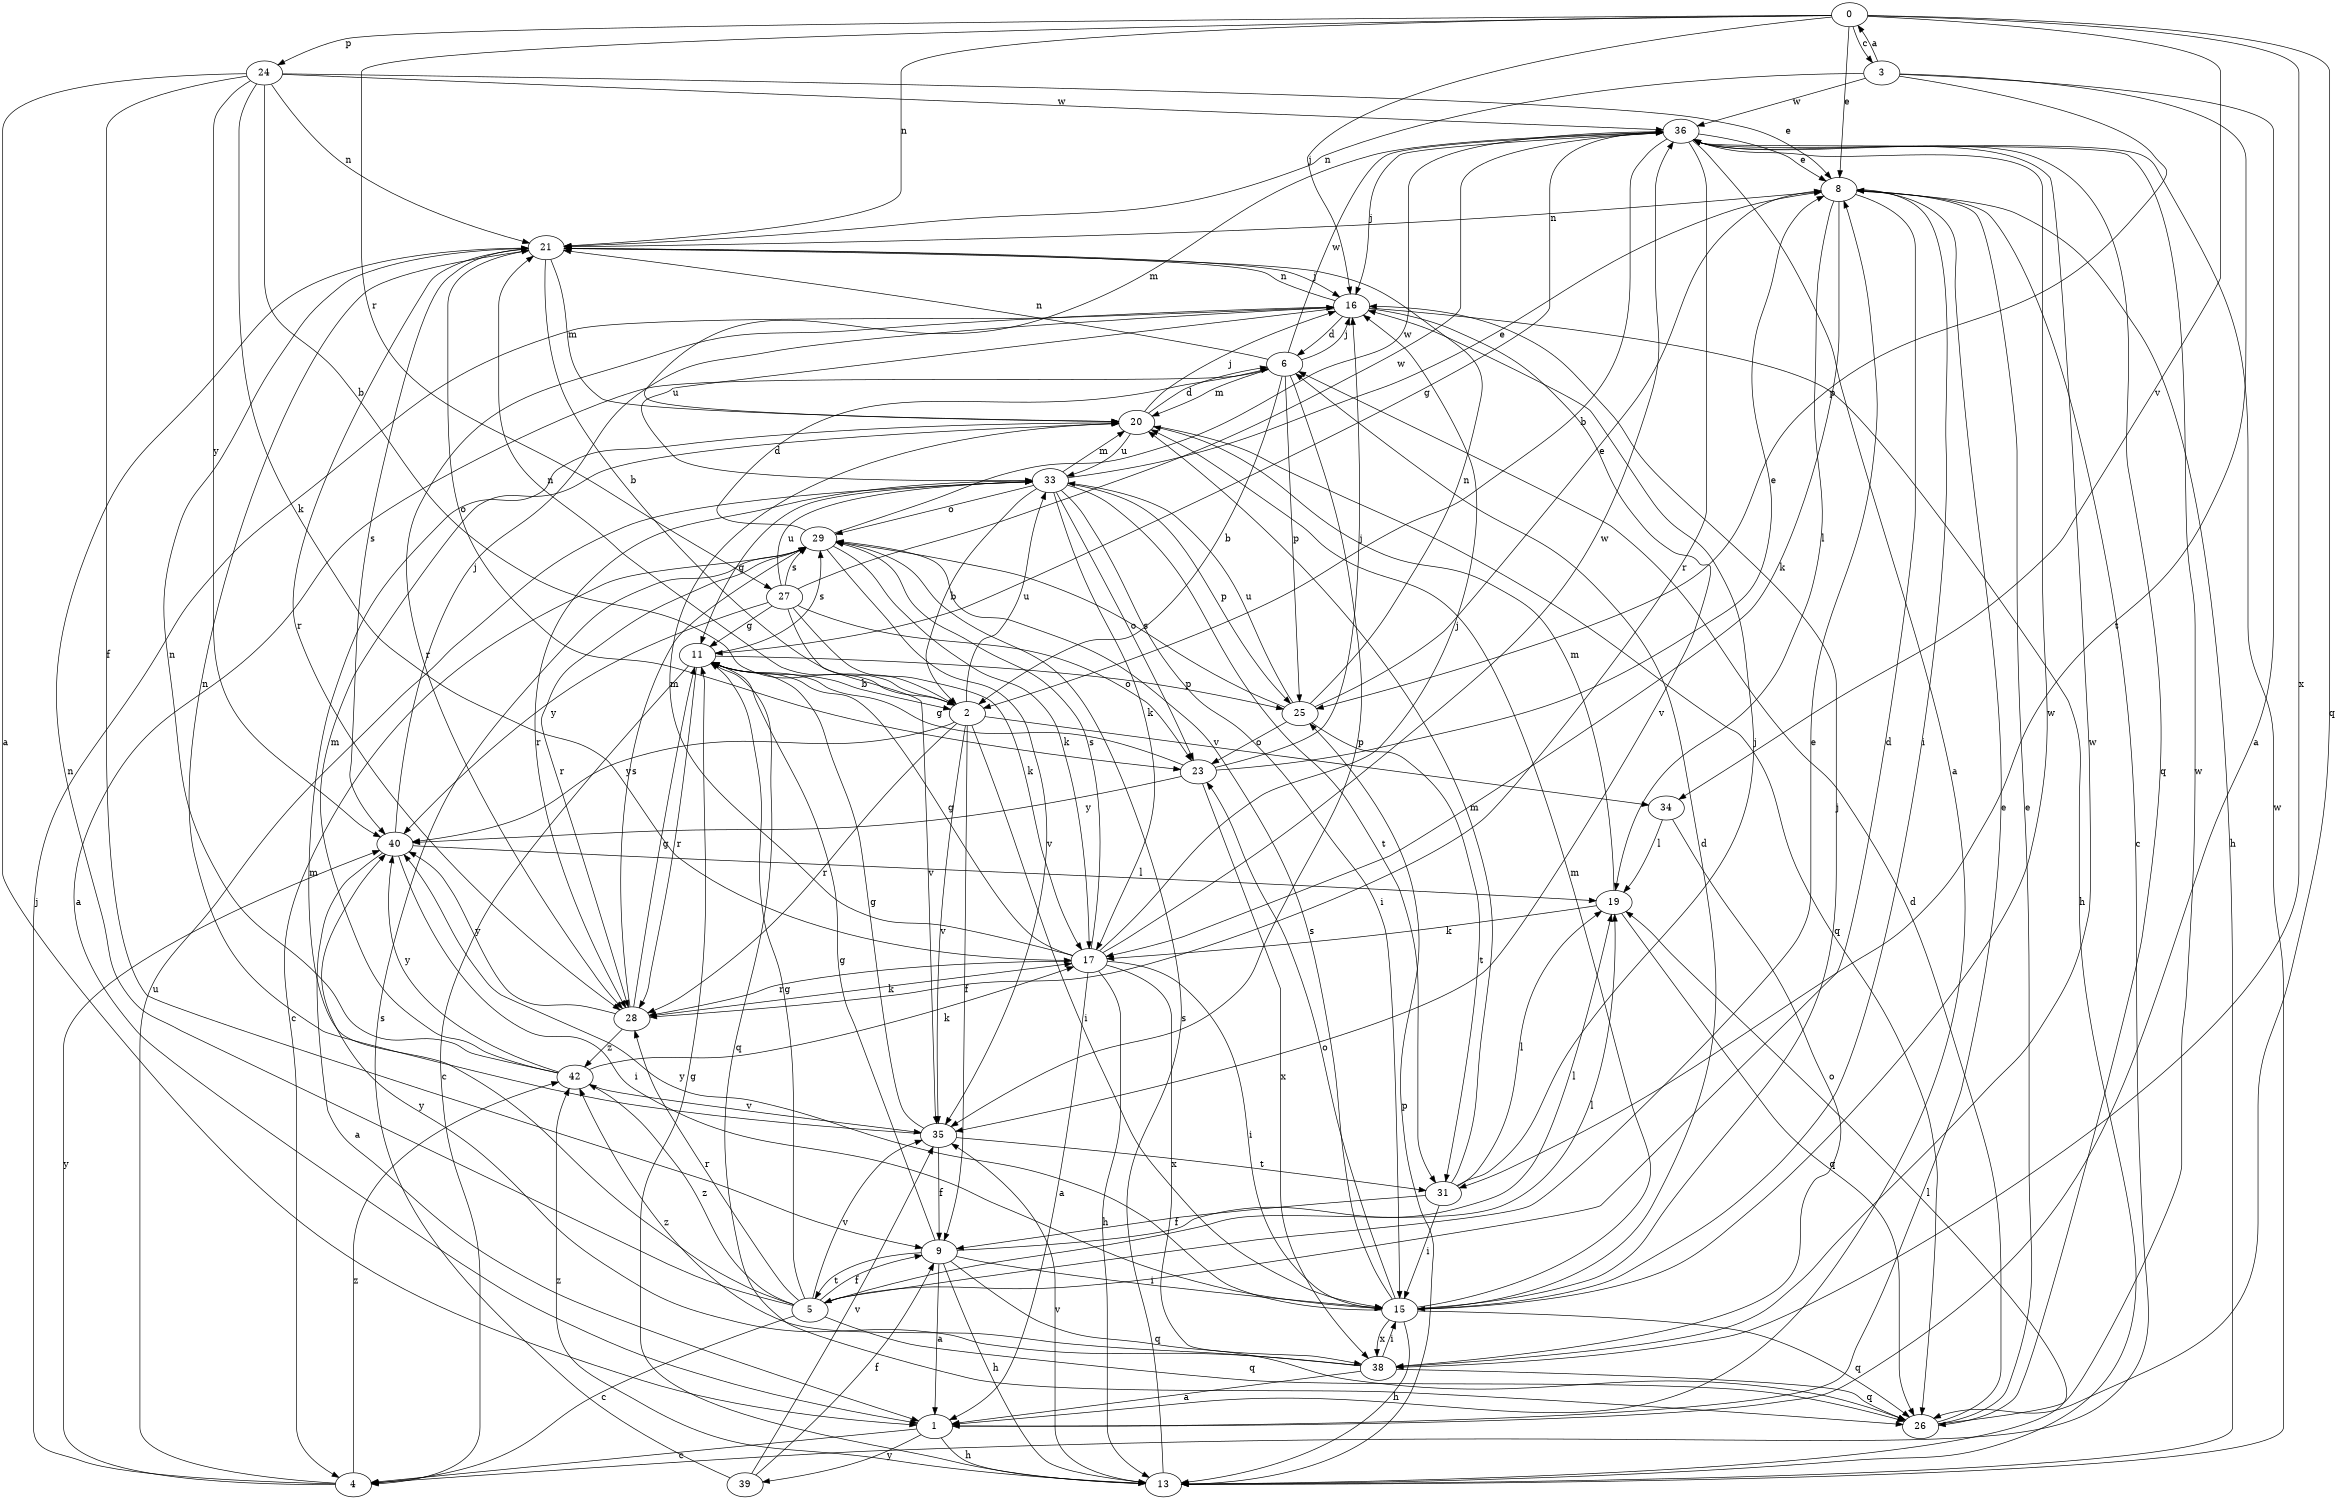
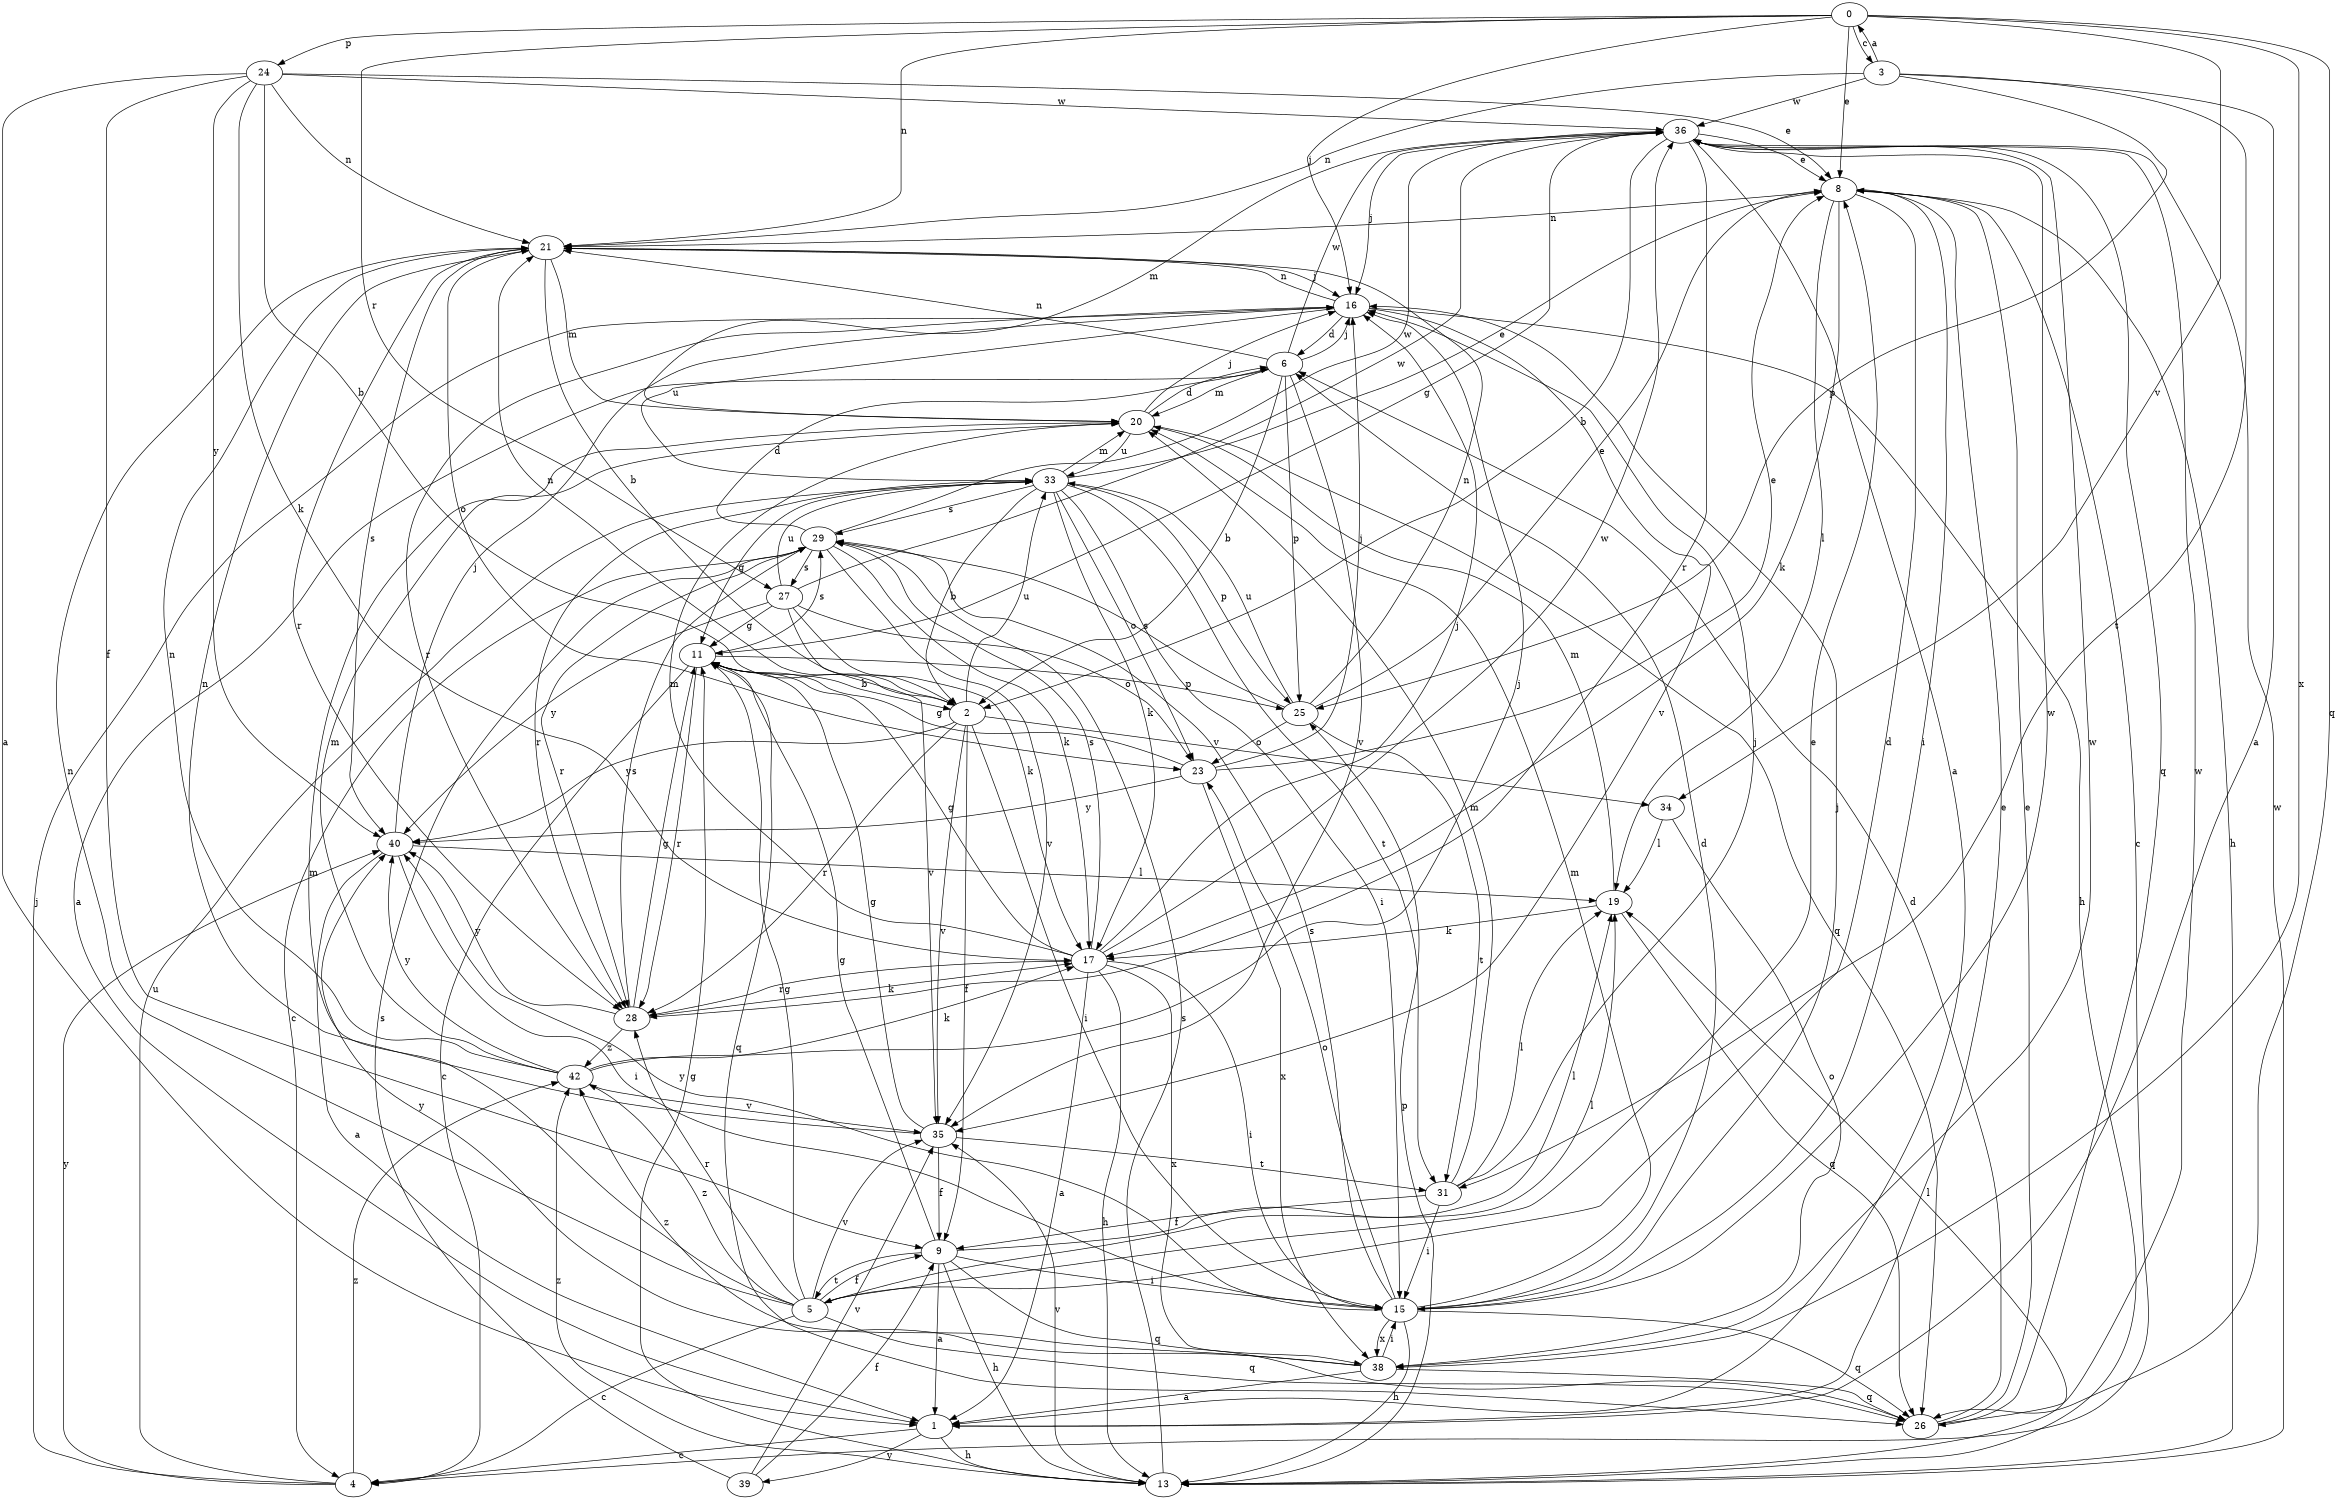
(951, 510) -> (951, 510)
(790, 567) -> (803, 565)
(1361, 743) -> (1361, 743)
none -> (1323, 922)
